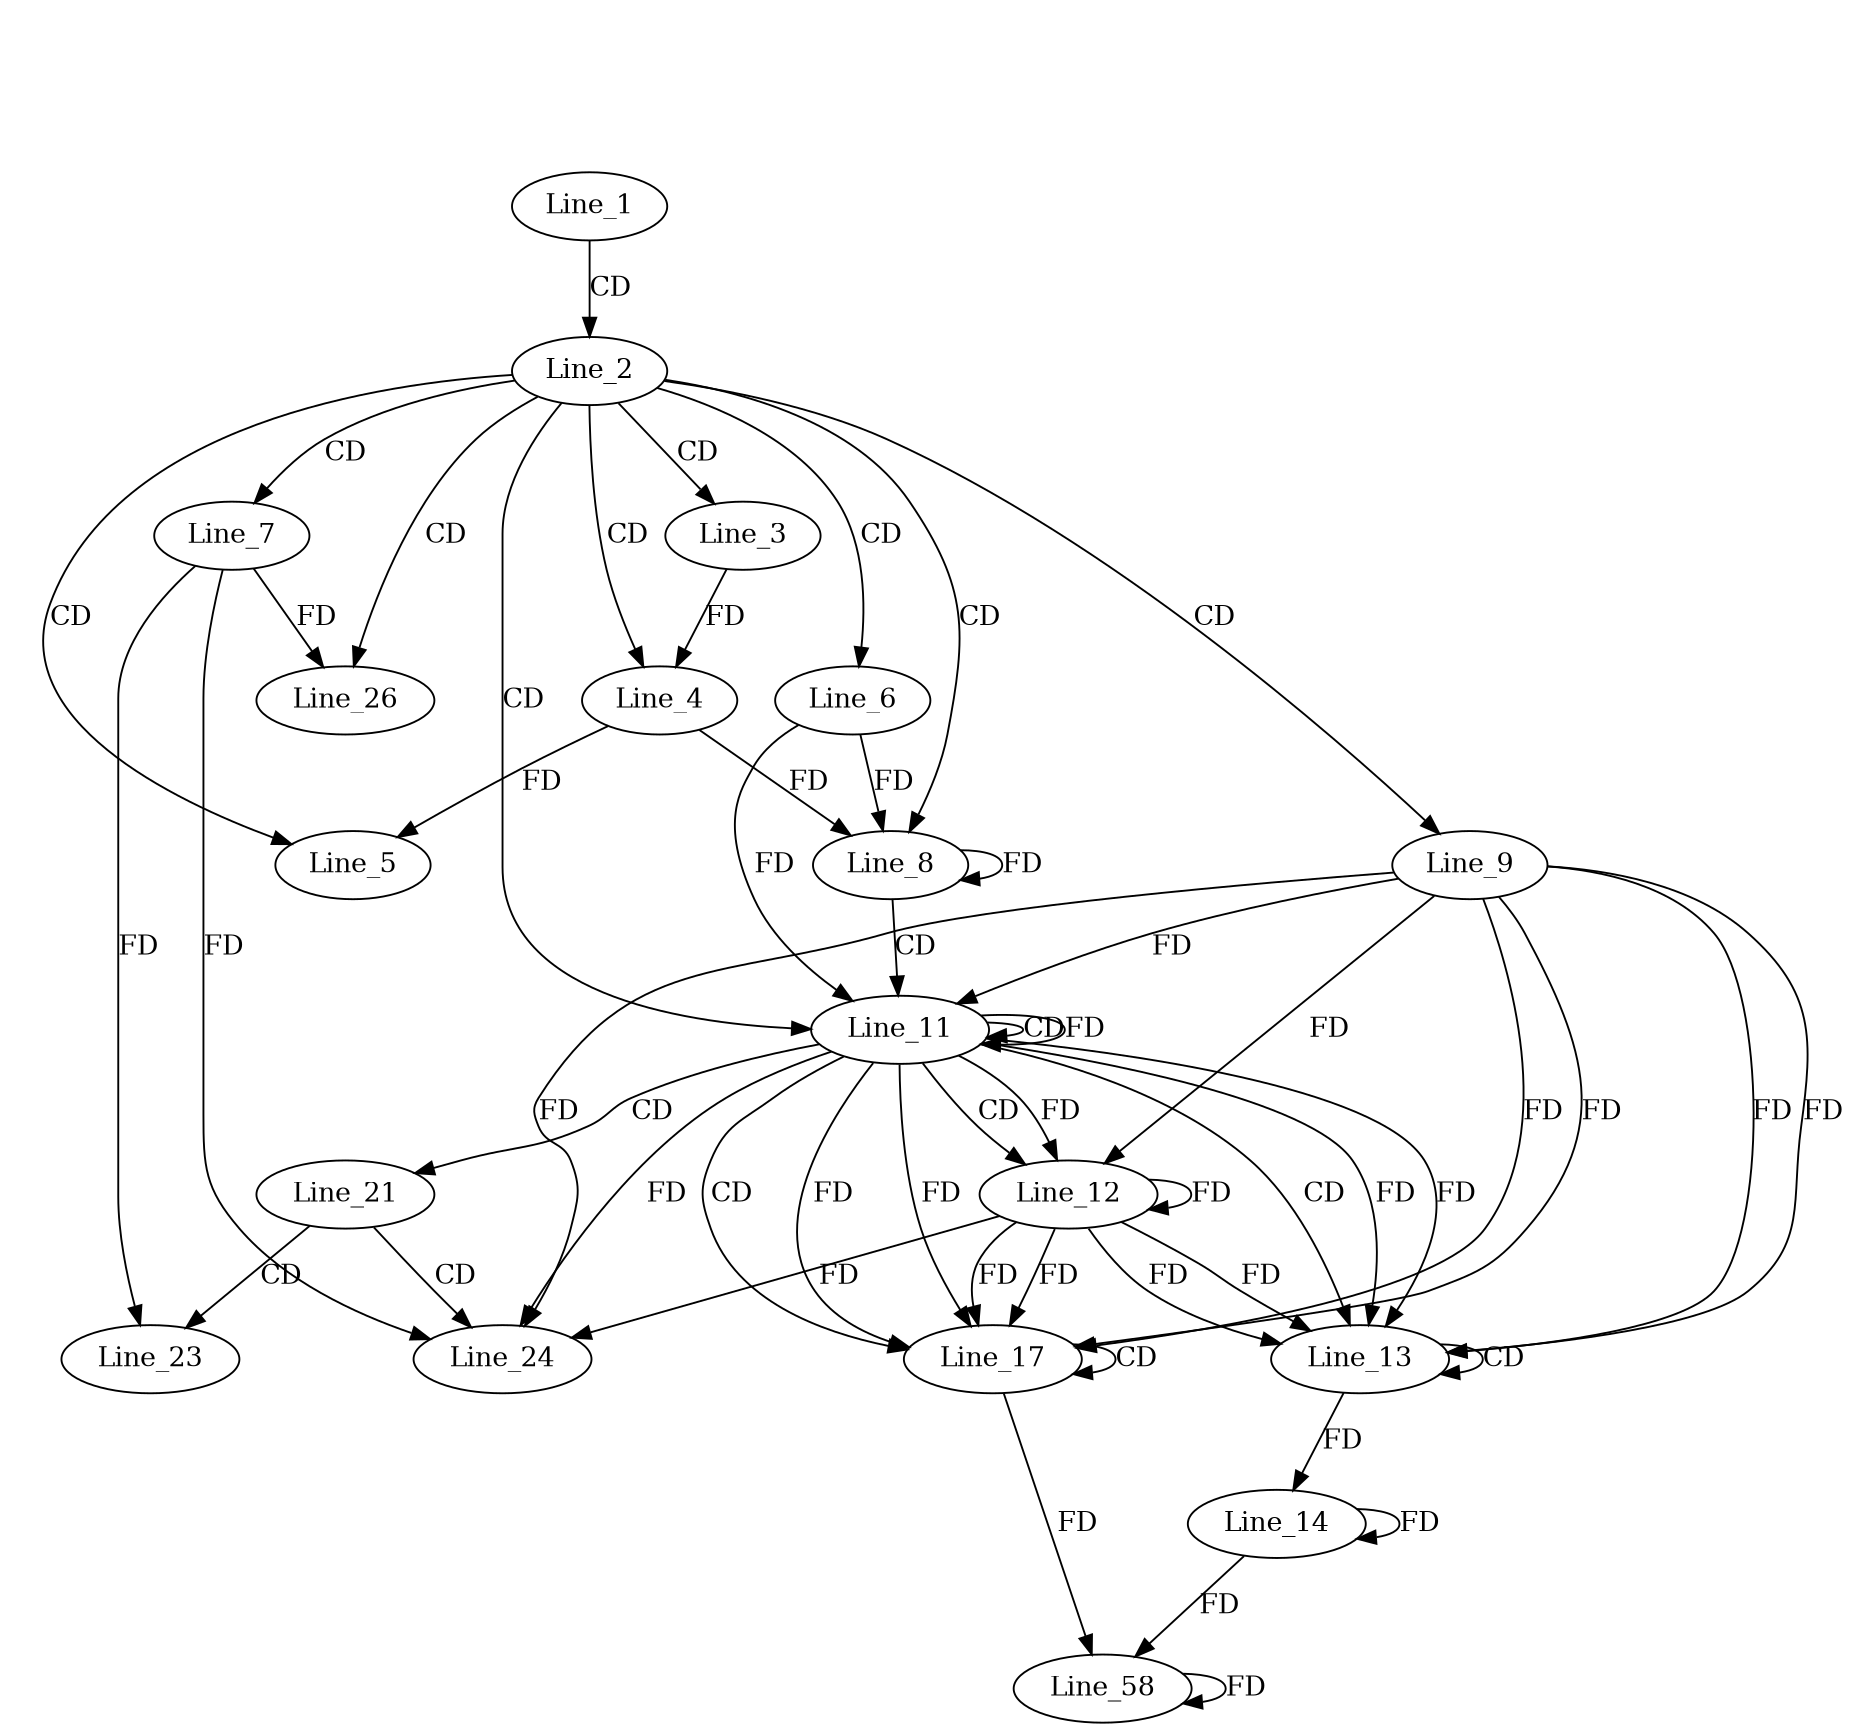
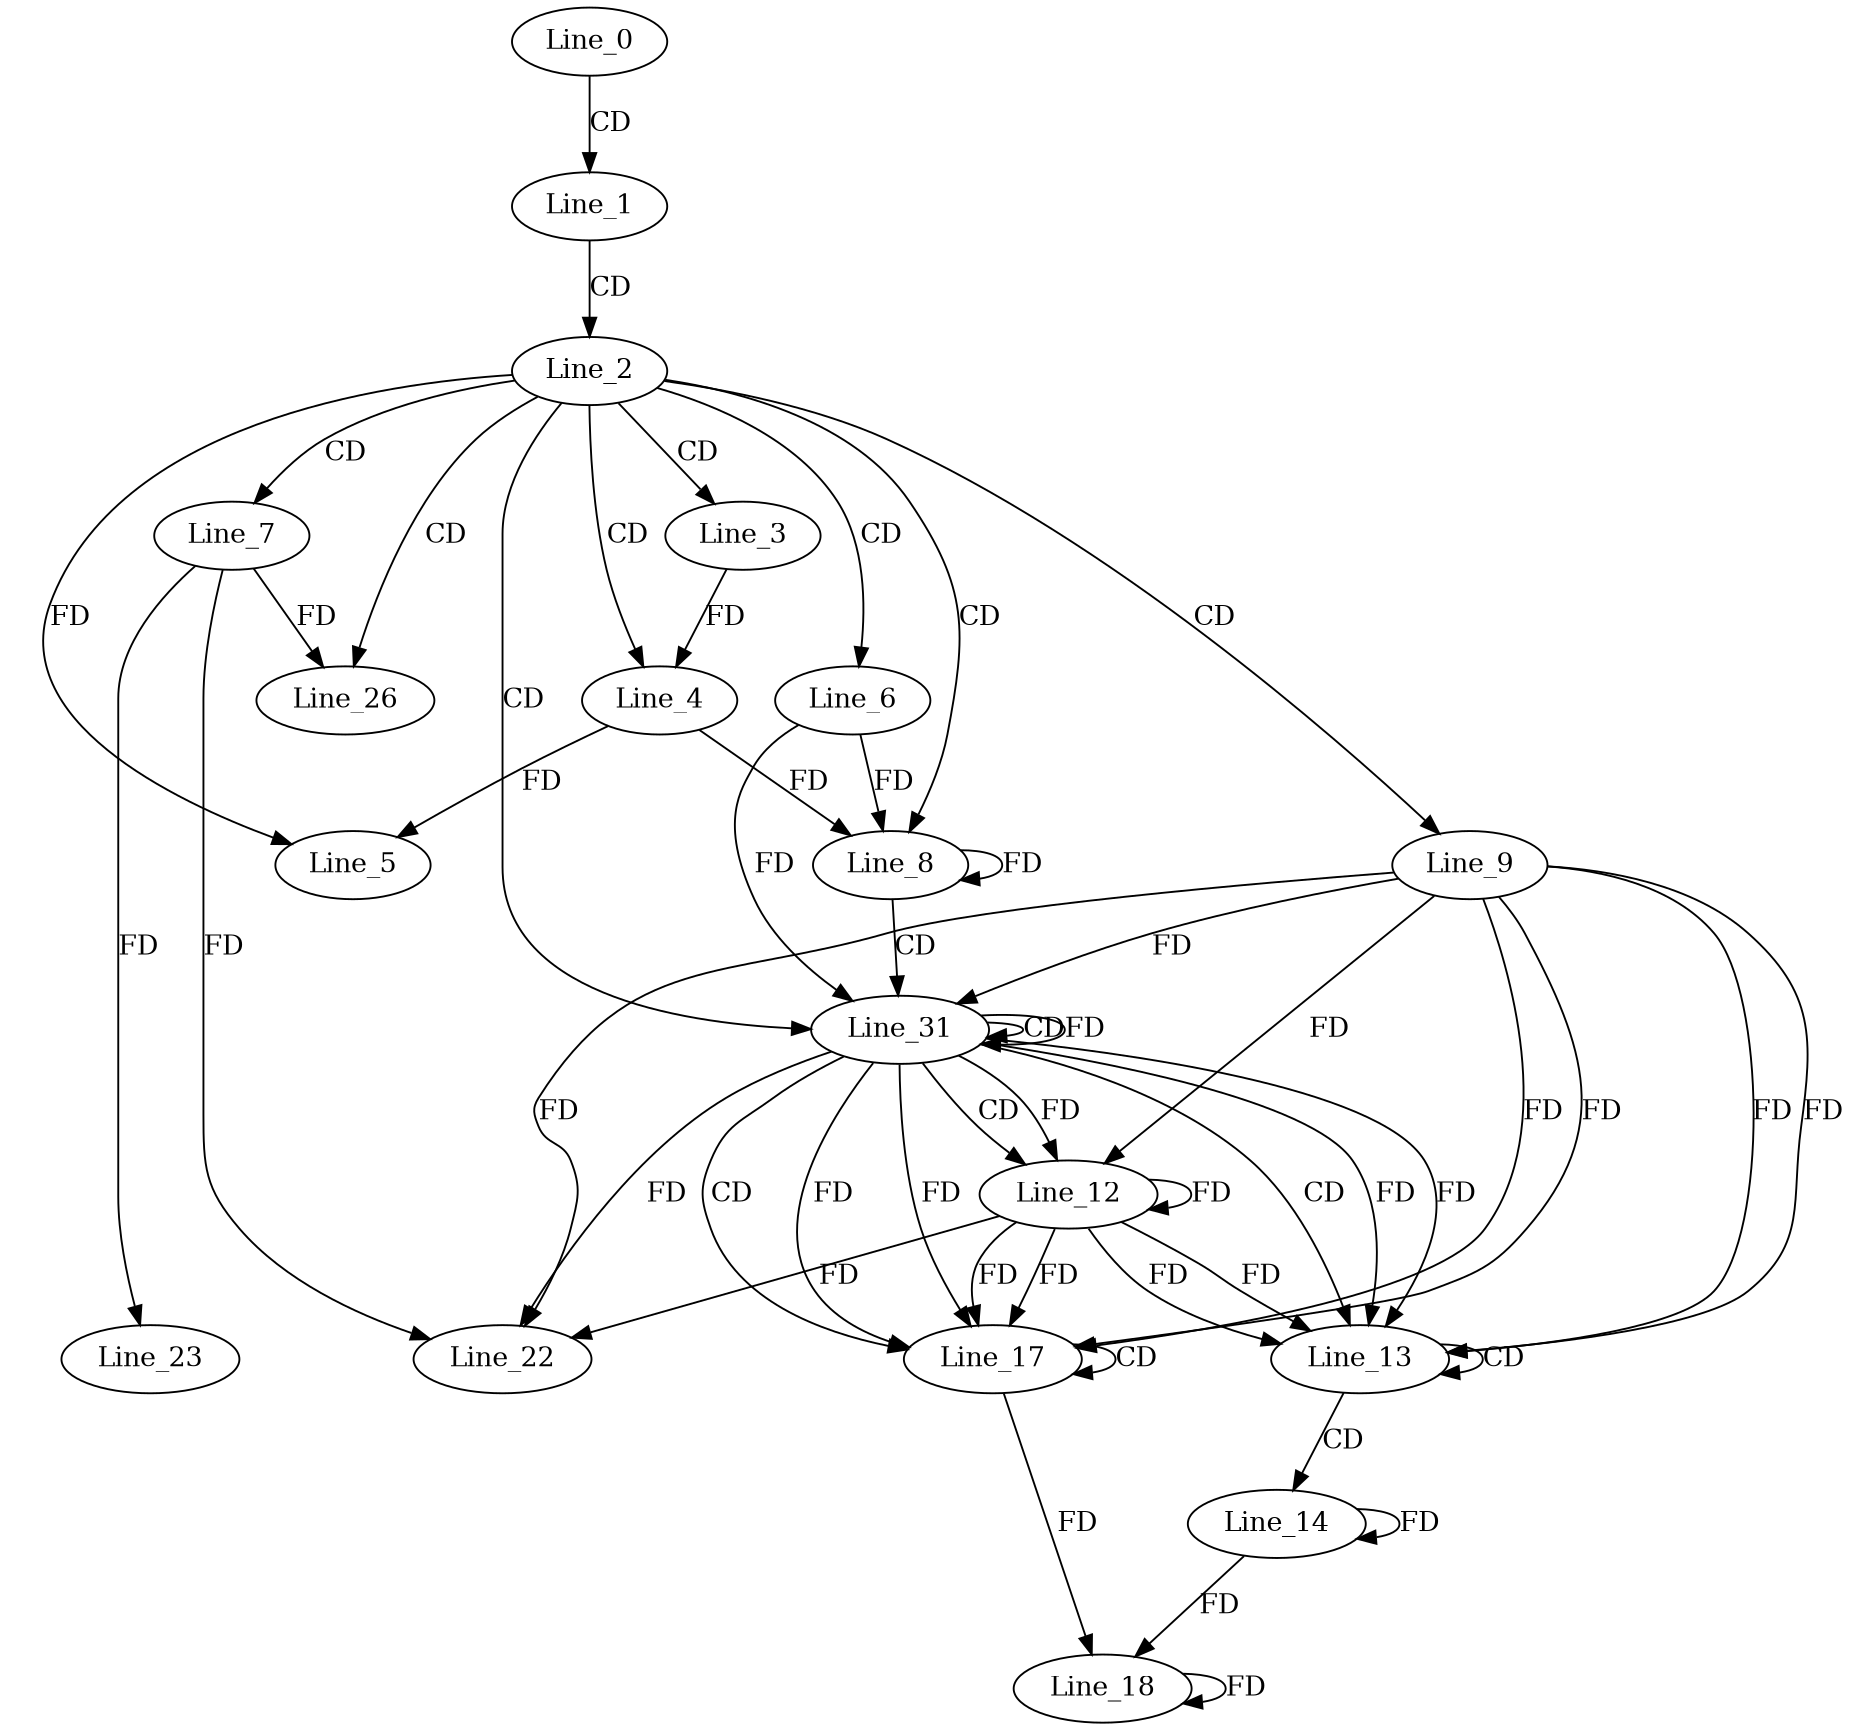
none -> (590, 42)
(71, 618) -> (71, 618)
(900, 1030) -> (900, 1030)
(345, 1195) -> none
(503, 1359) -> (503, 1359)
(1343, 1442) -> (1343, 1442)
(1103, 1689) -> (1103, 1689)
